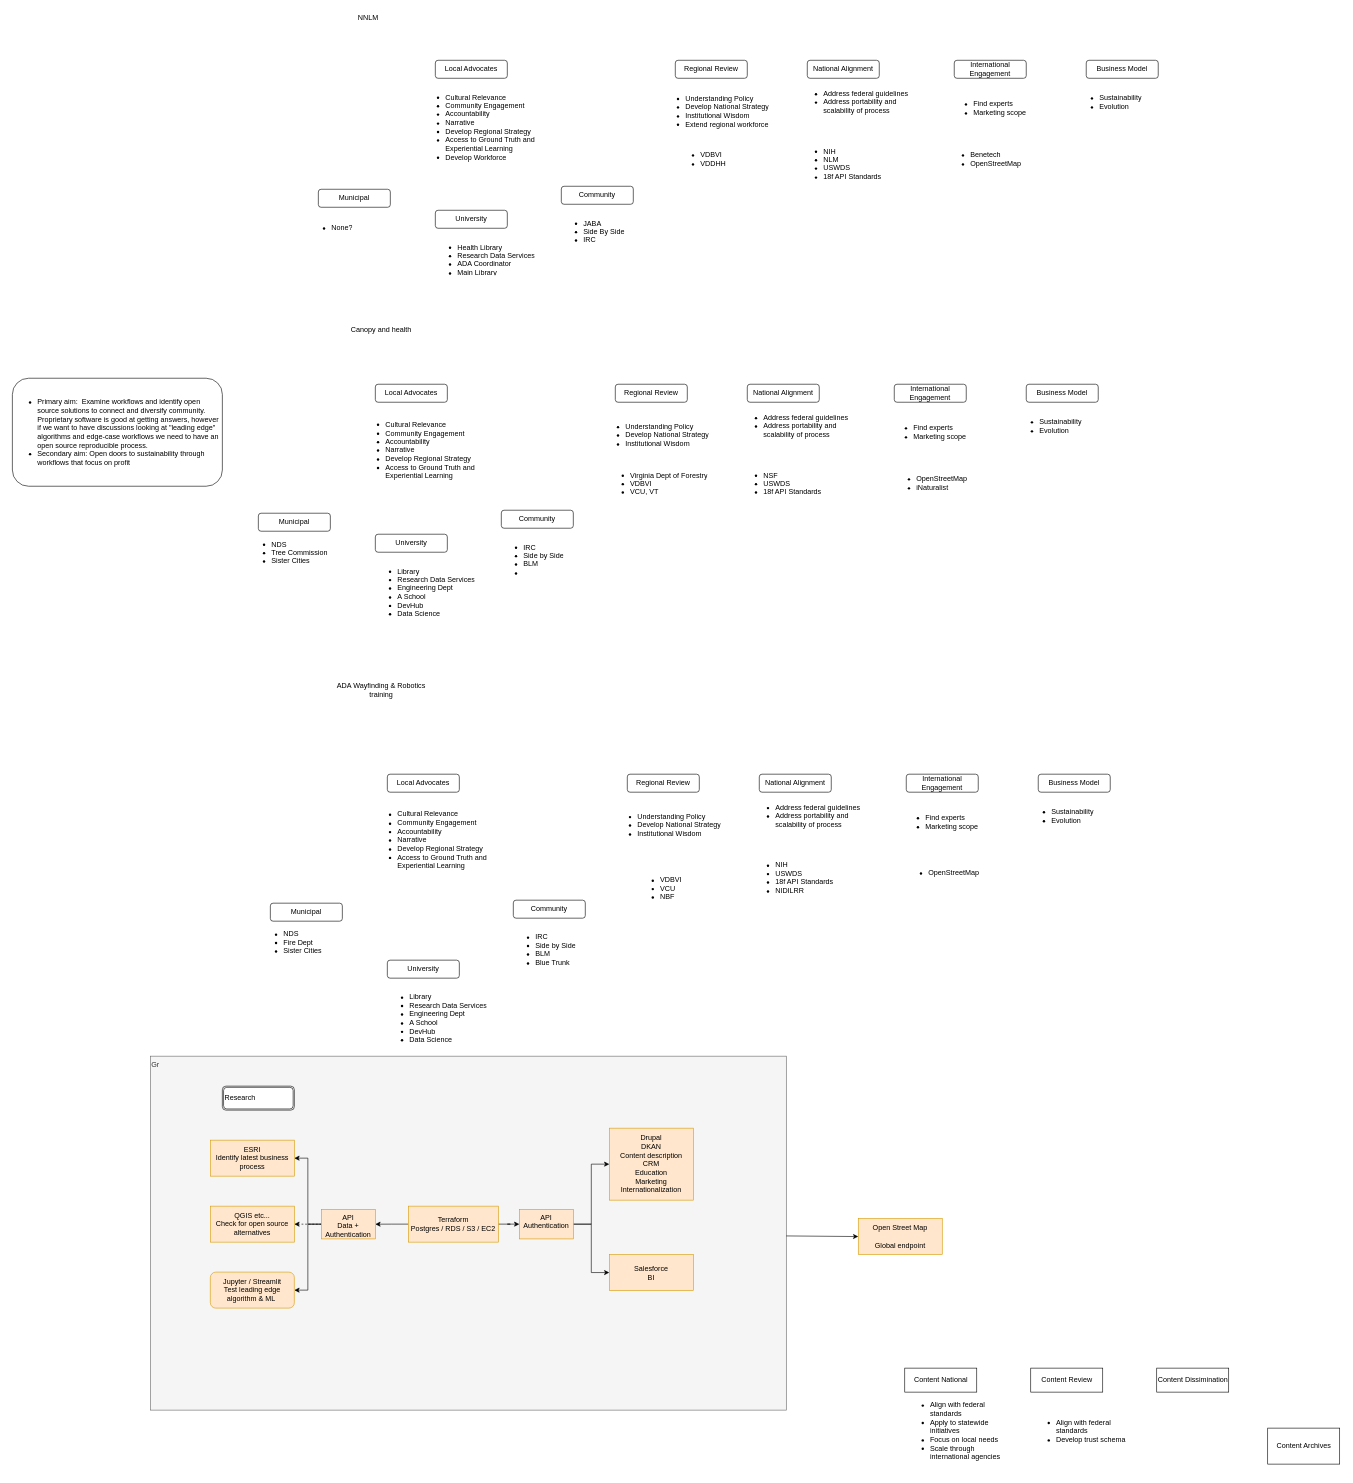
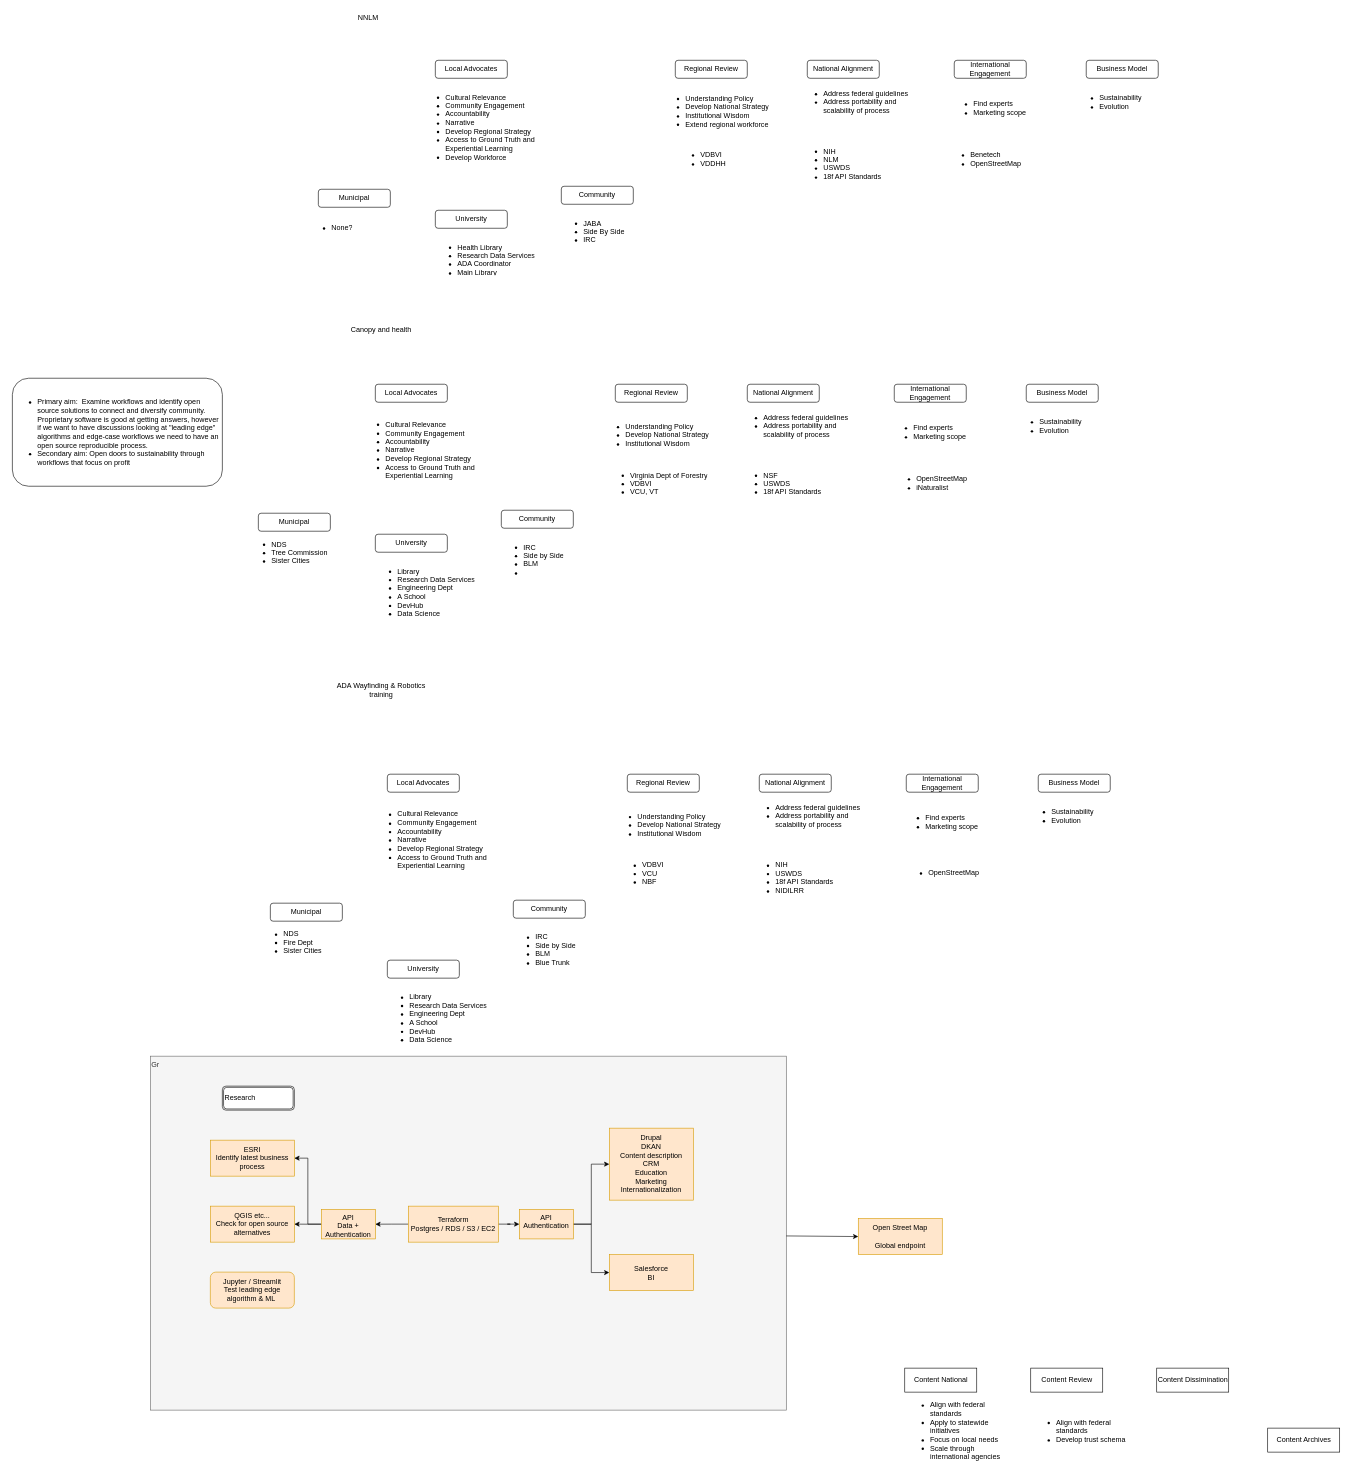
(687, 888) -> (669, 873)
(301, 1224) -> (301, 1224)
(305, 1290) -> none
(1304, 1446) -> (1304, 1440)
